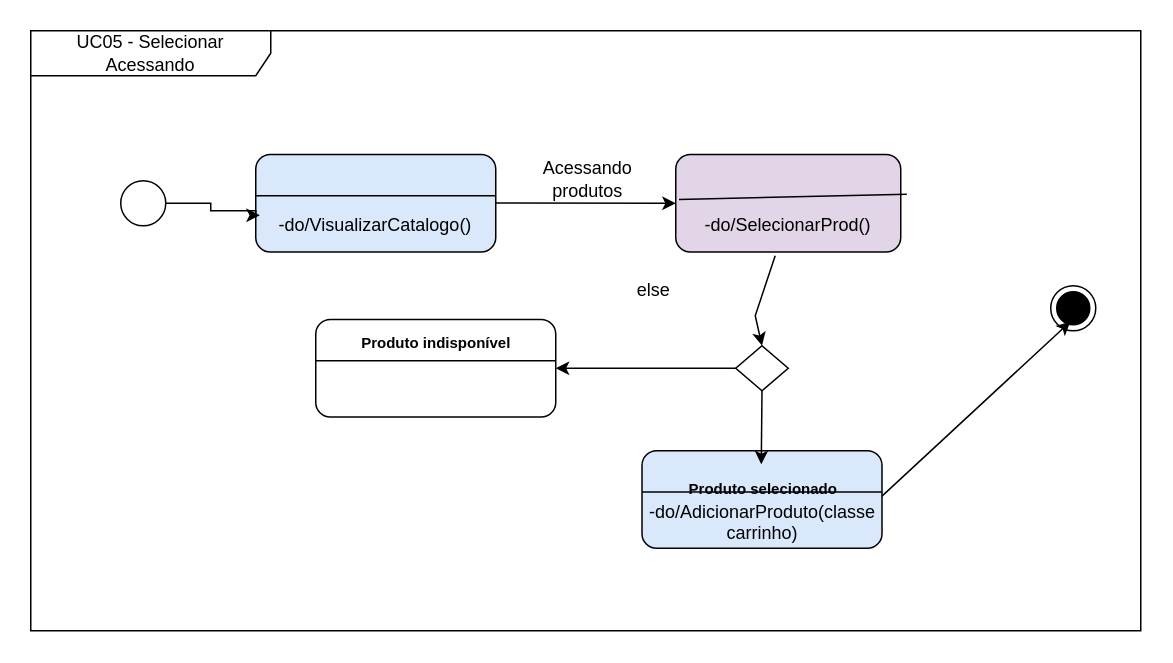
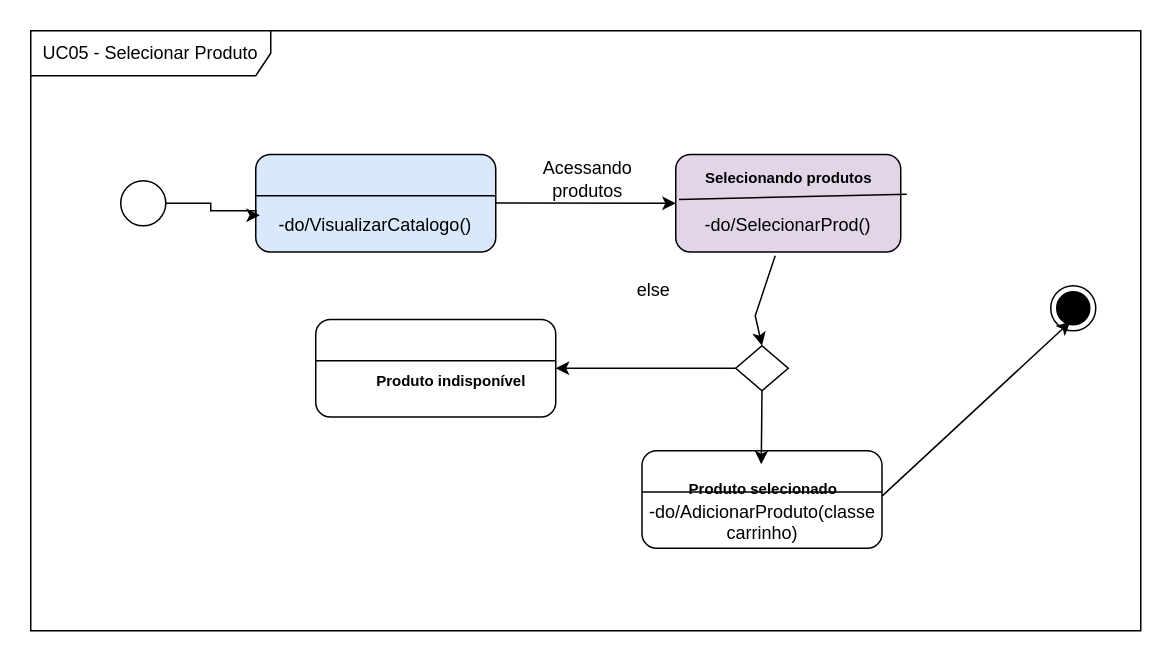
(151, 53) -> (151, 53)
none -> (788, 177)
(436, 342) -> (451, 380)
(762, 500) -> (762, 500)
